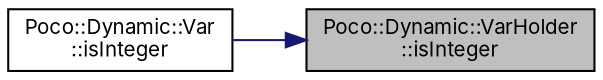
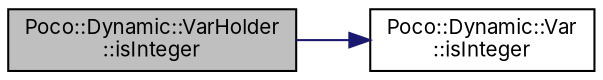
(259, 40) -> (323, 40)
